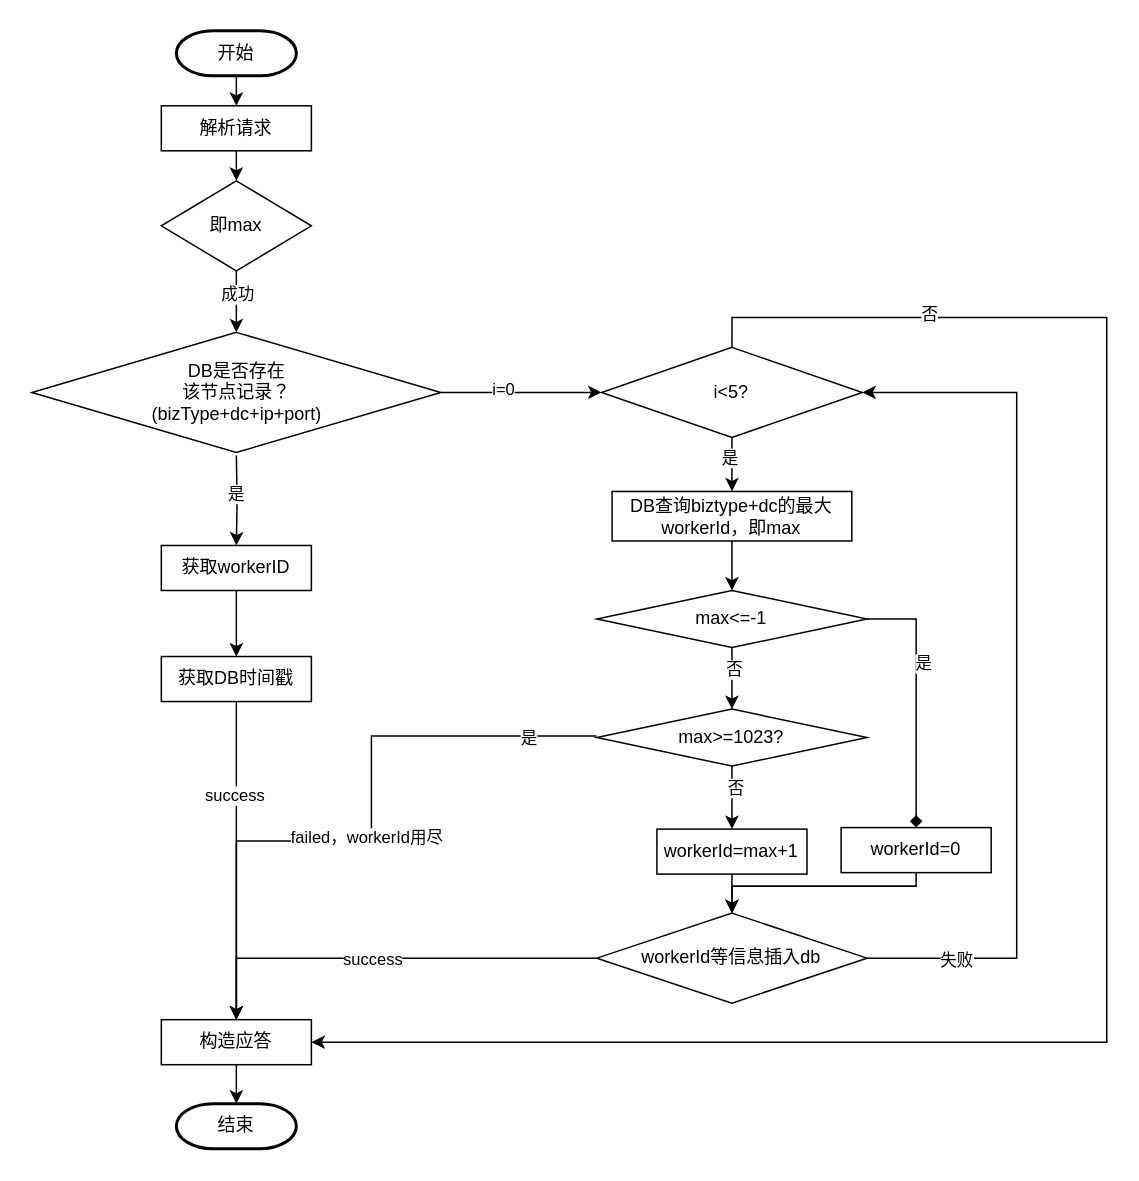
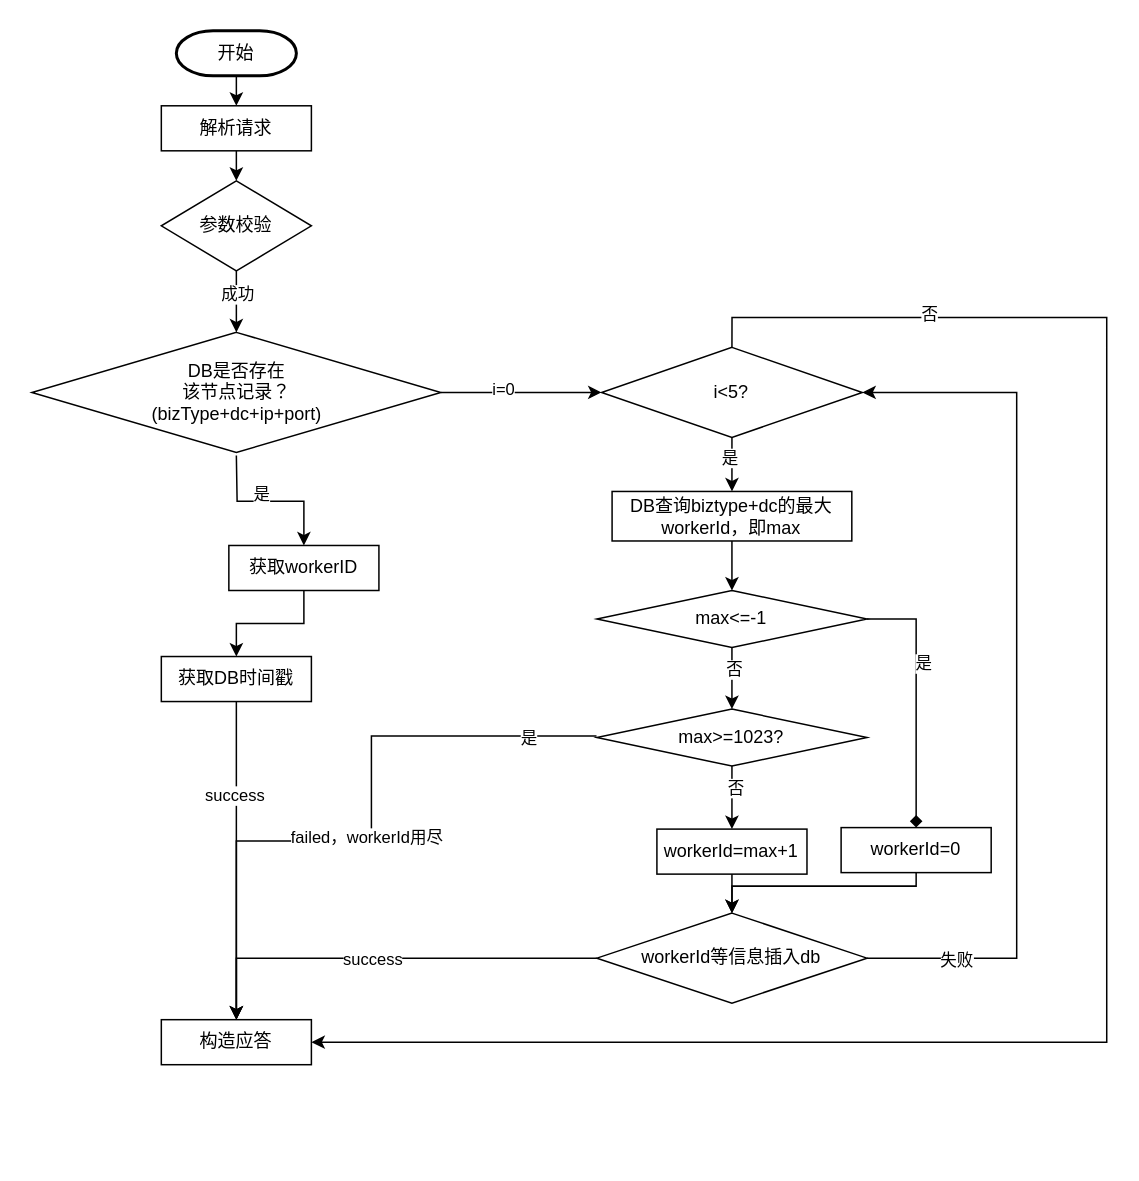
(236, 226) -> (236, 226)
(236, 568) -> (304, 568)
(236, 1078) -> none
(236, 1126) -> none
